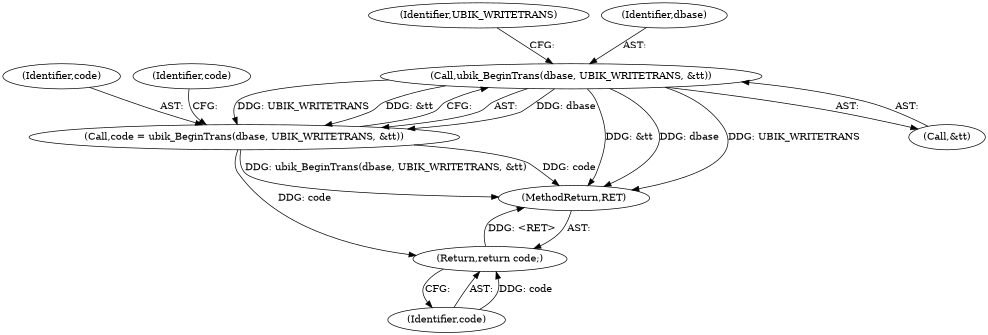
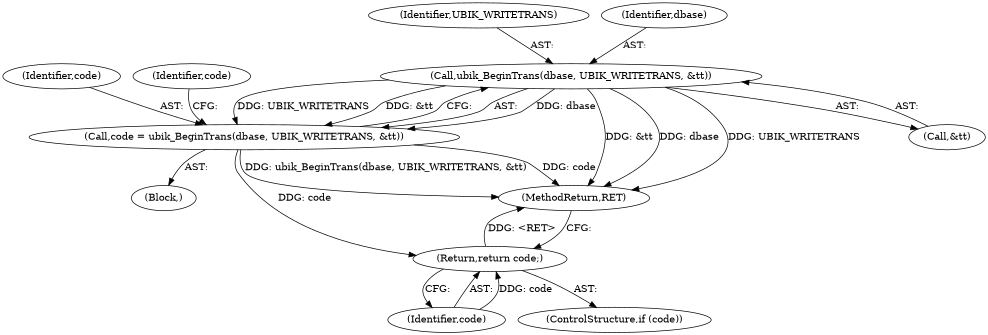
(544, 46) -> (544, 46)
none -> (164, 198)
(581, 229) -> (581, 229)
none -> (615, 320)
